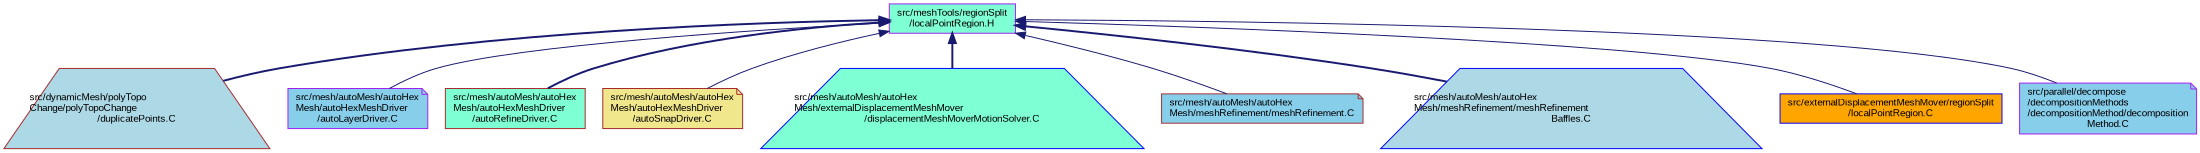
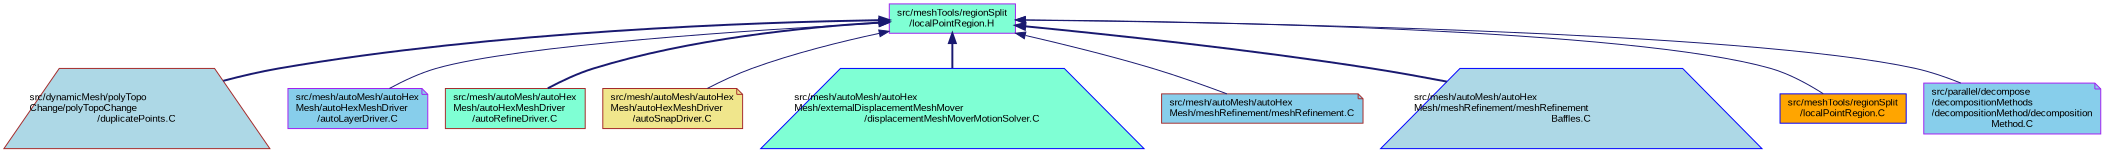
(1891, 109) -> (1843, 109)
